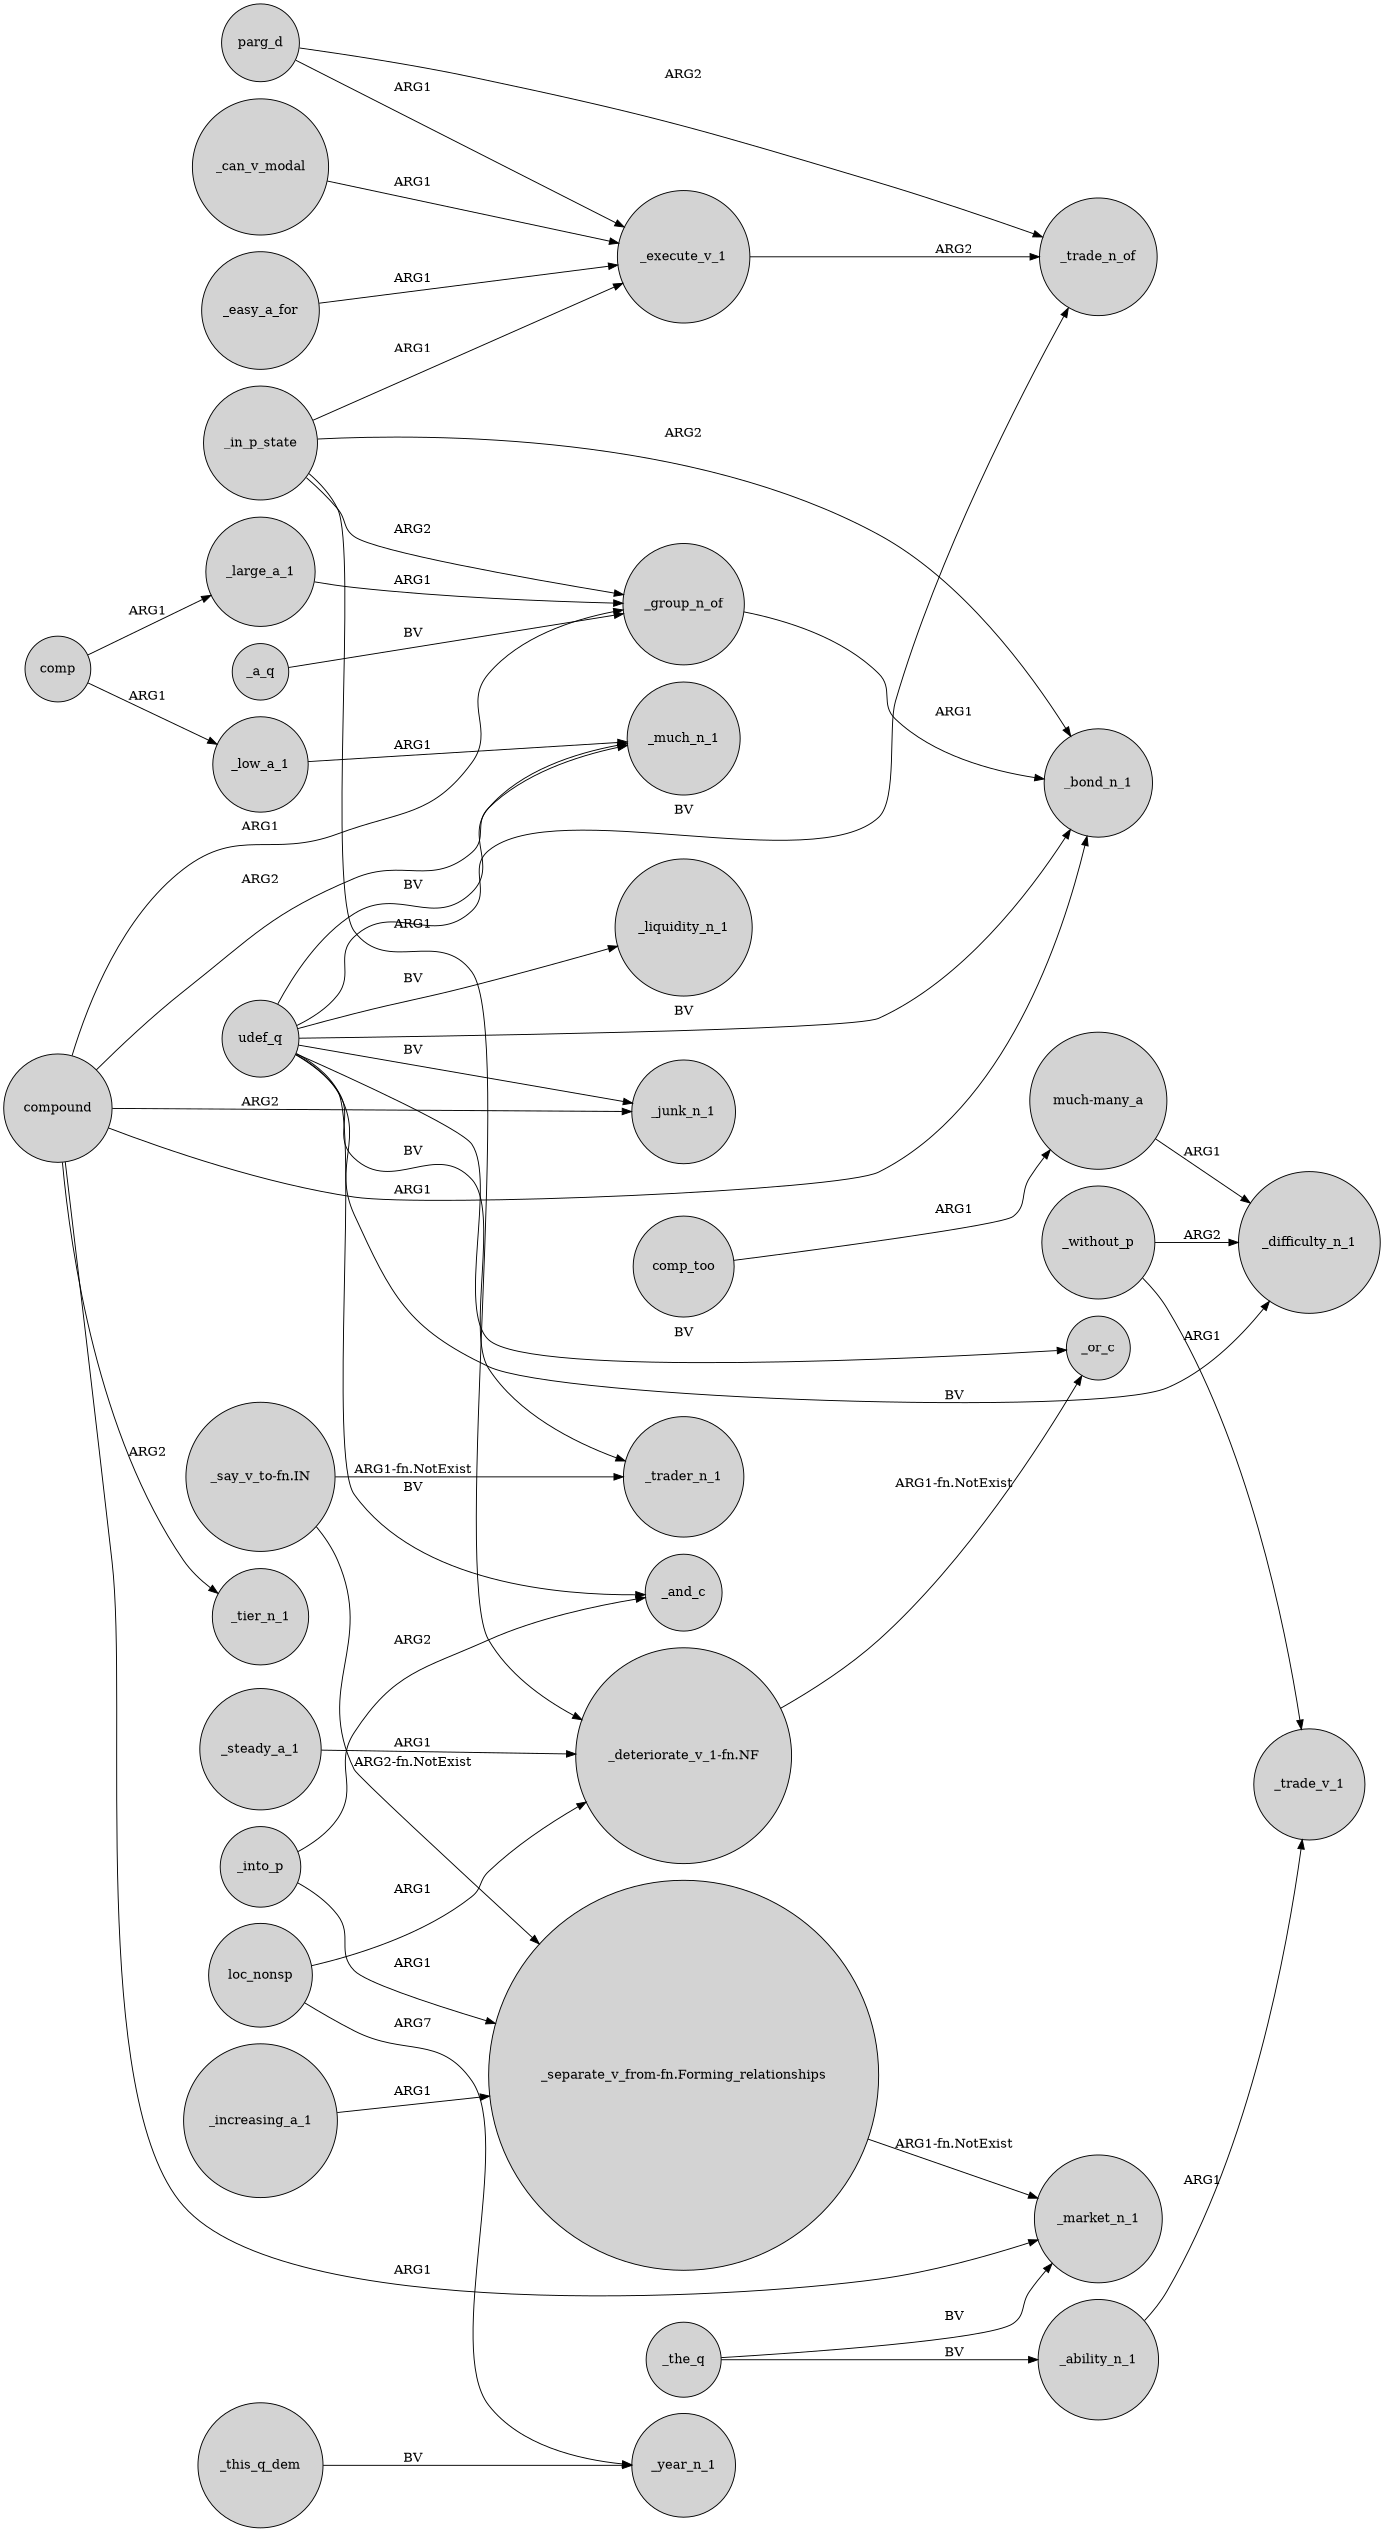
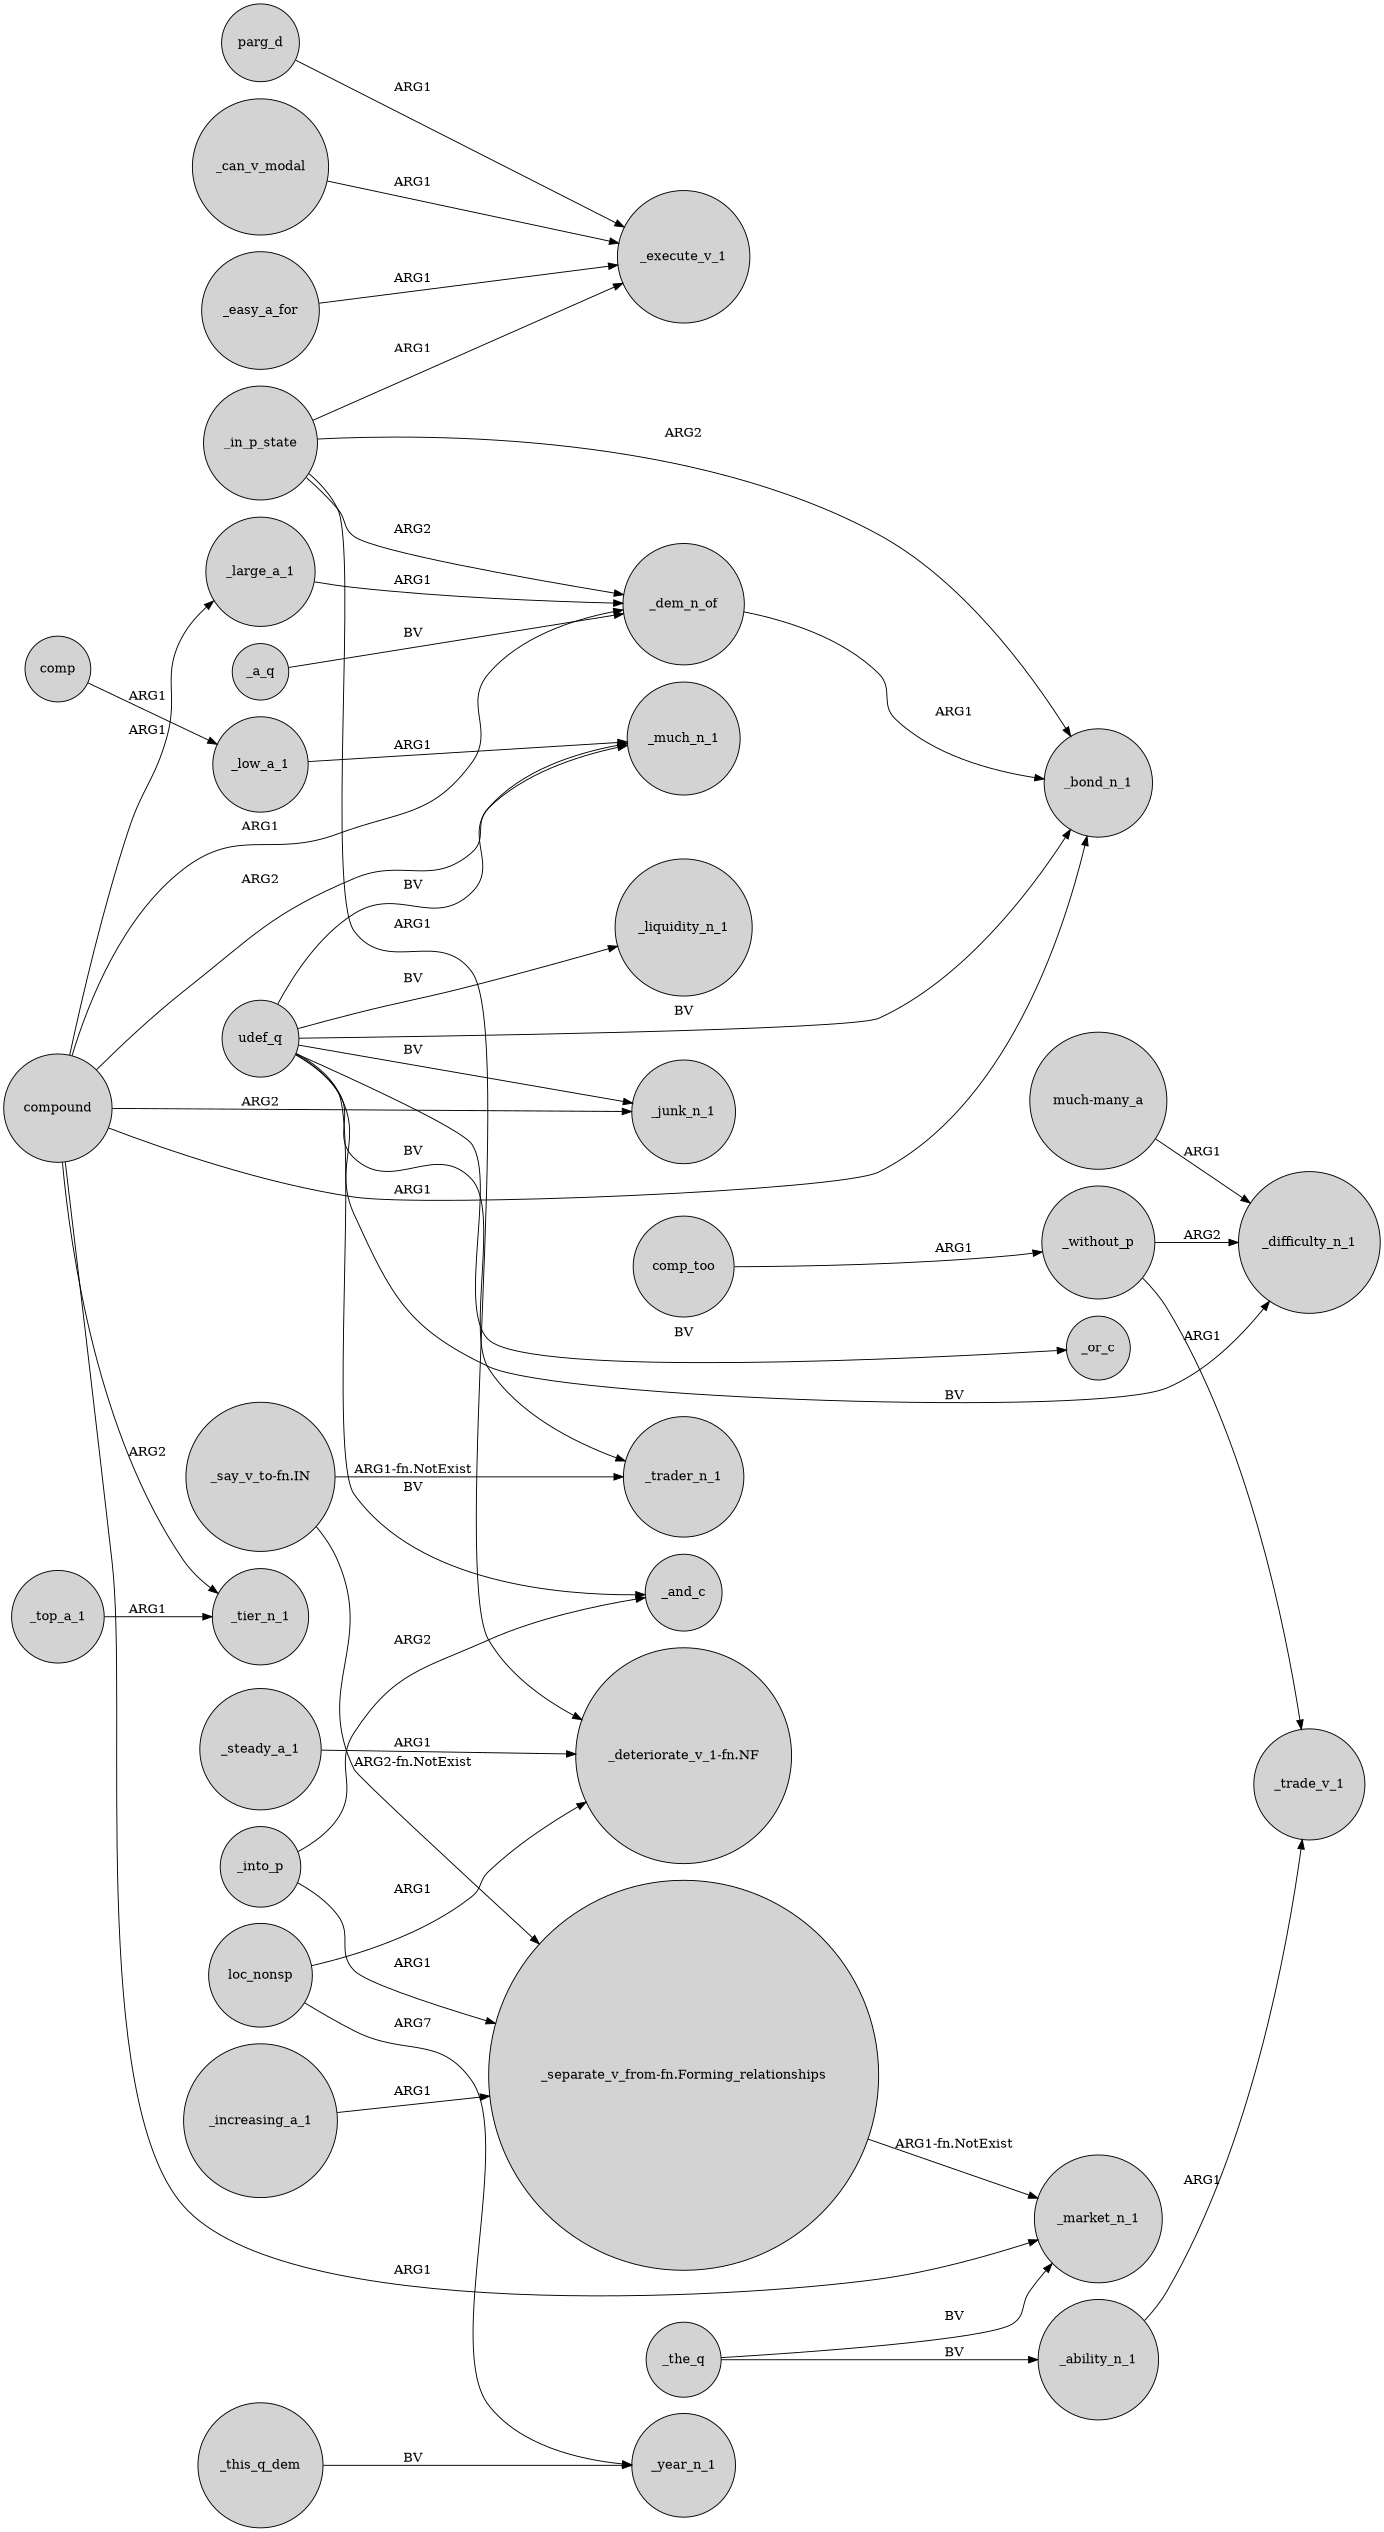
(1098, 257) -> none
(684, 604) -> (684, 604)
(145, 627) -> (130, 826)
(908, 1237) -> (884, 1264)
(949, 1566) -> none
none -> (58, 1617)
